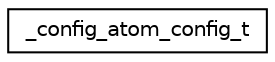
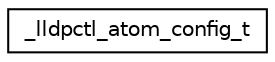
(138, 31) -> (138, 31)
